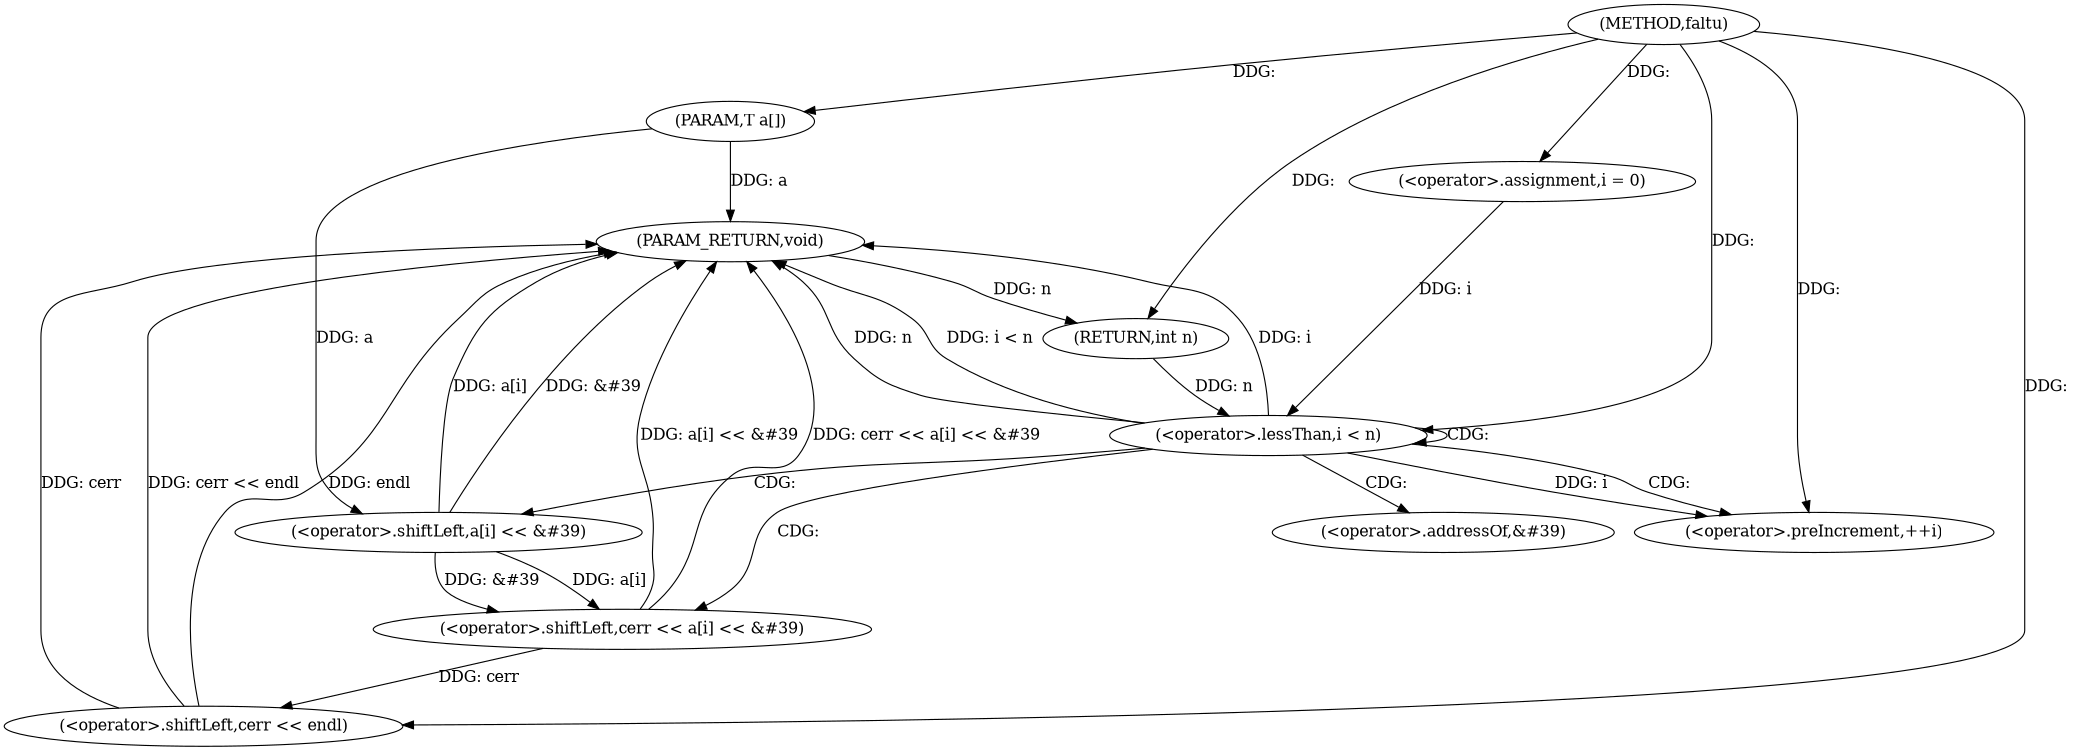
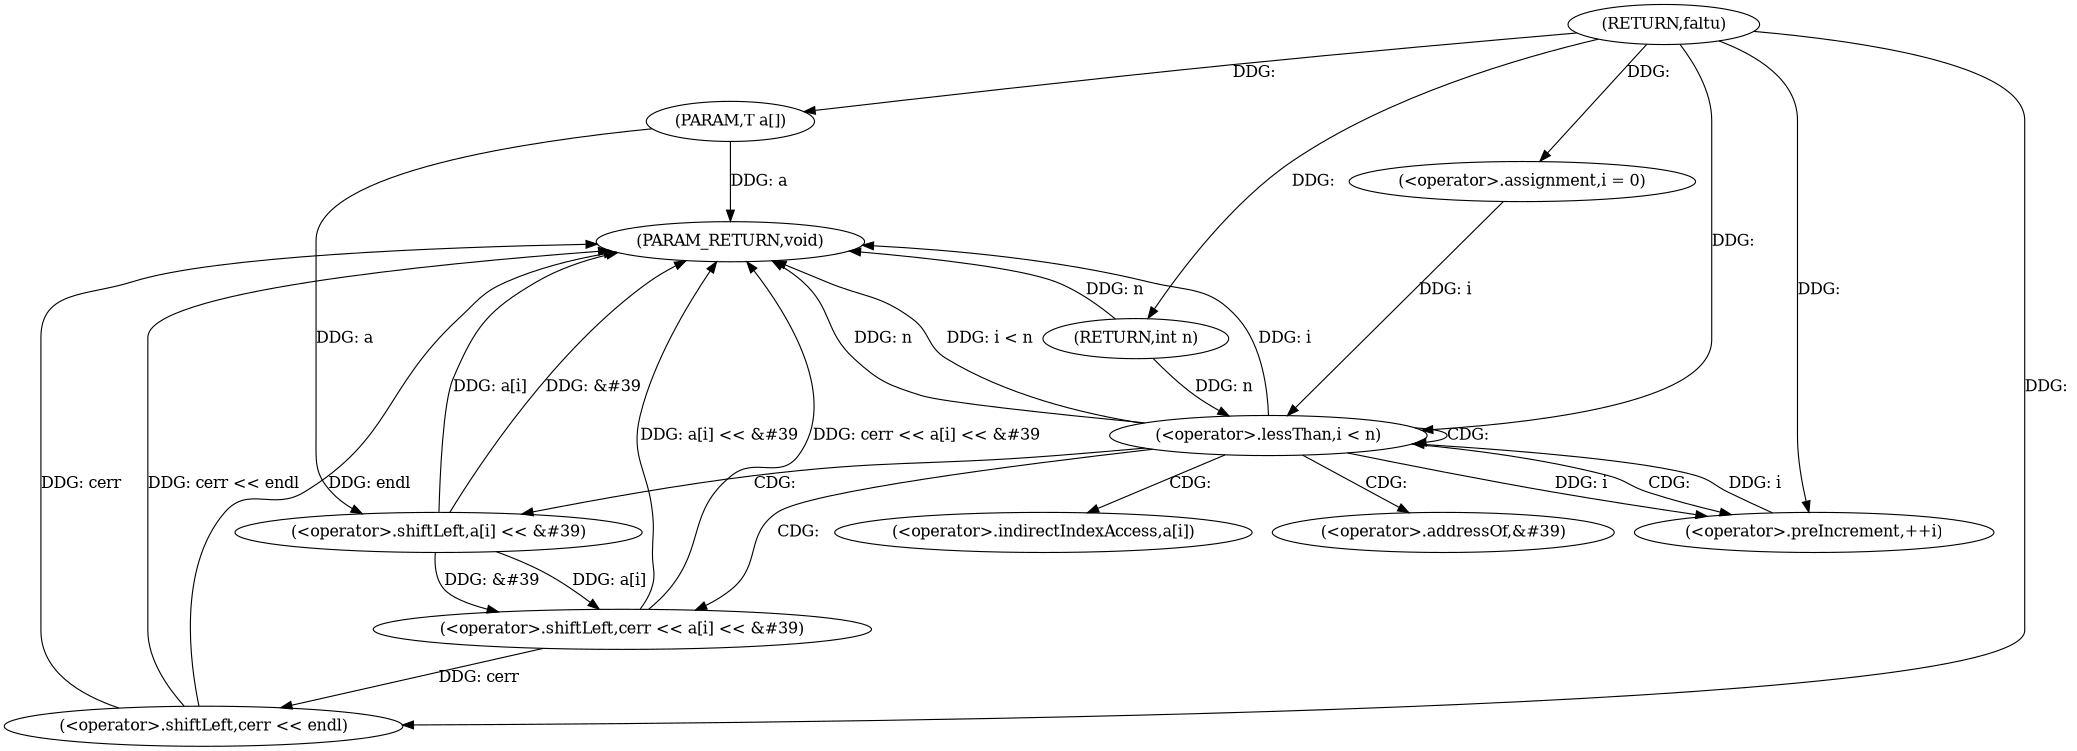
(1664, 25) -> (1664, 25)
(949, 281) -> (994, 268)
none -> (1603, 460)
none -> (1043, 532)
